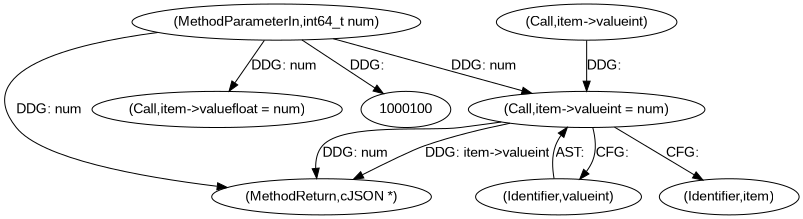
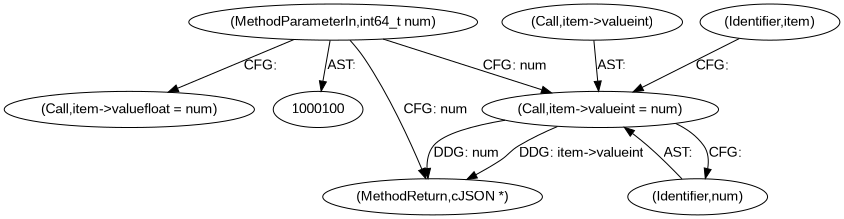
(284, 66) -> (262, 66)
(369, 66) -> (344, 66)
(484, 66) -> (515, 66)
(606, 66) -> (614, 66)
(49, 109) -> (436, 109)
(654, 151) -> (691, 63)
(559, 197) -> (698, 197)
